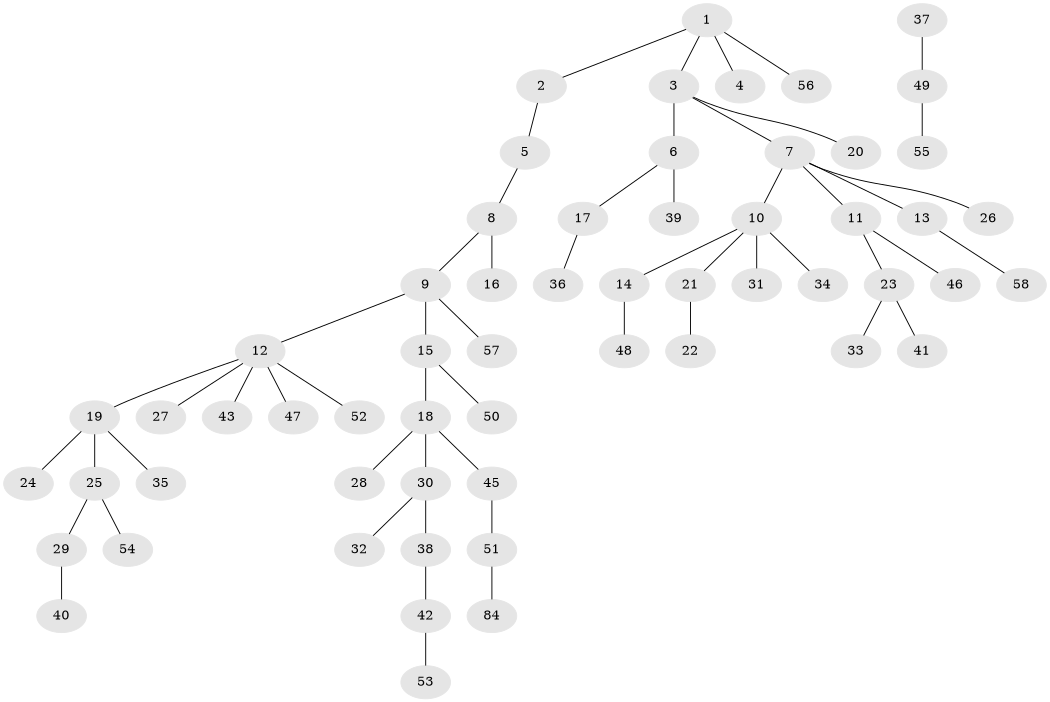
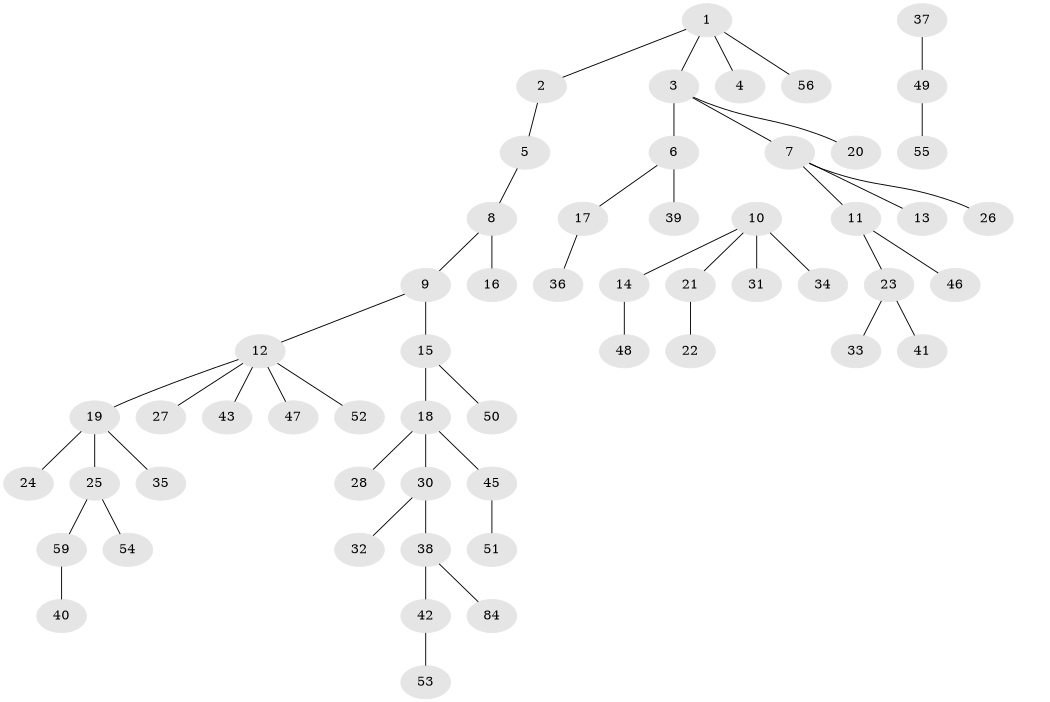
(773, 186) -> none
(1022, 285) -> none
(492, 351) -> none
(62, 550) -> (62, 550)
(492, 583) -> (459, 583)
